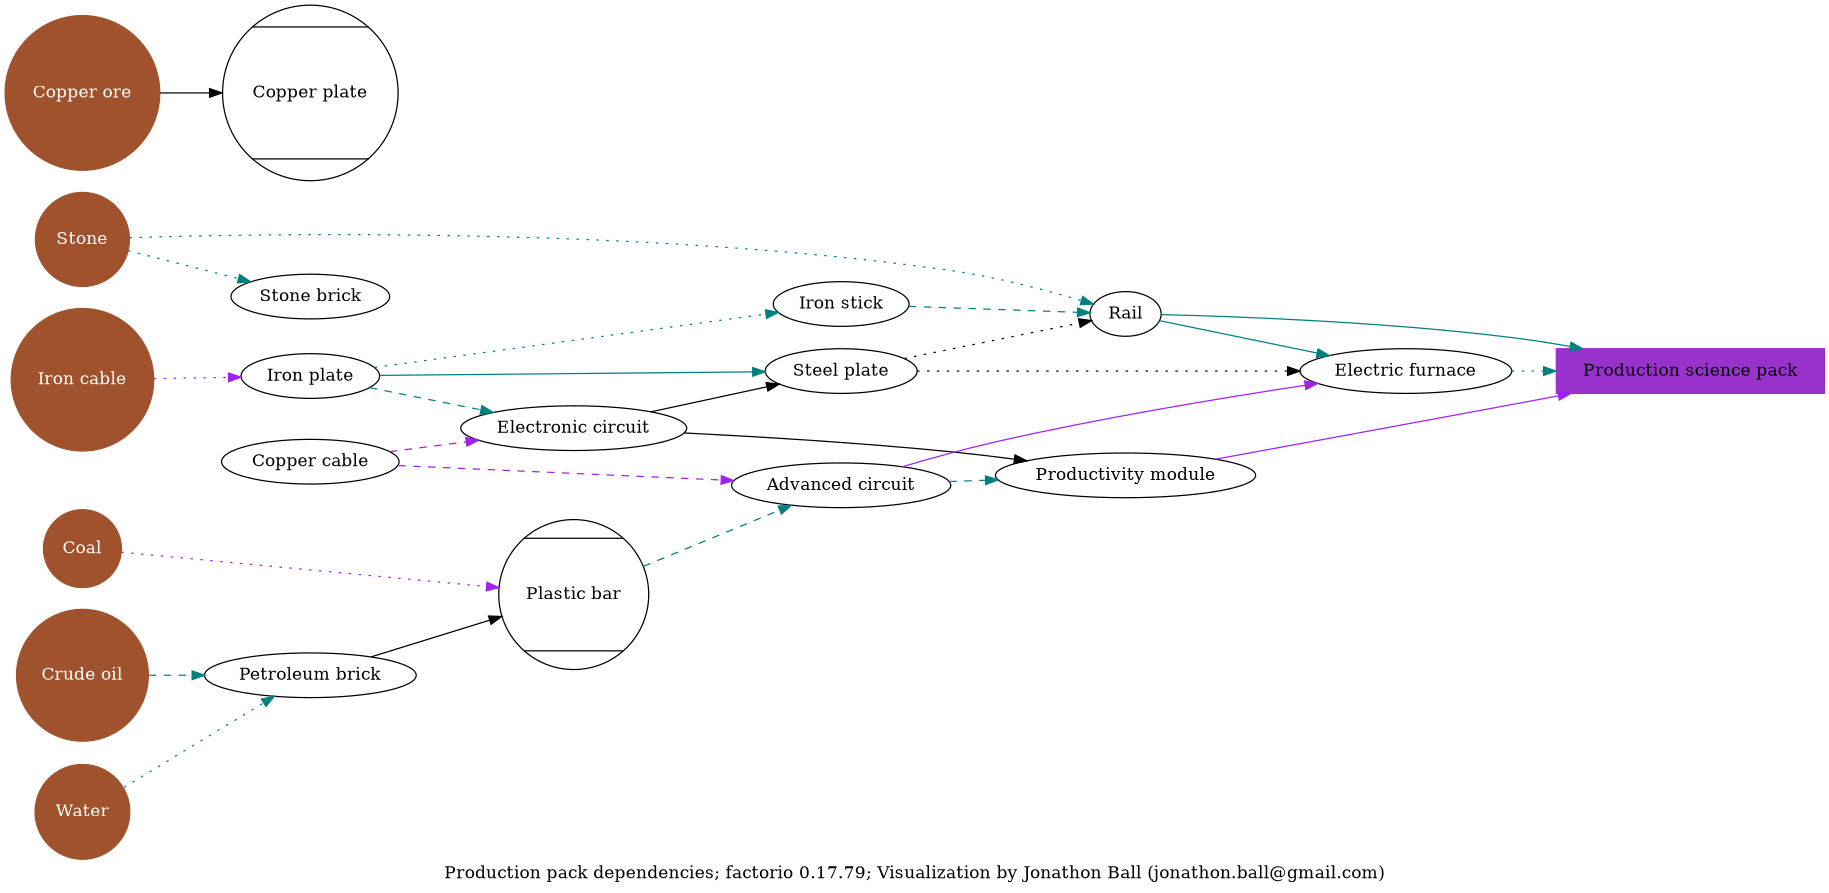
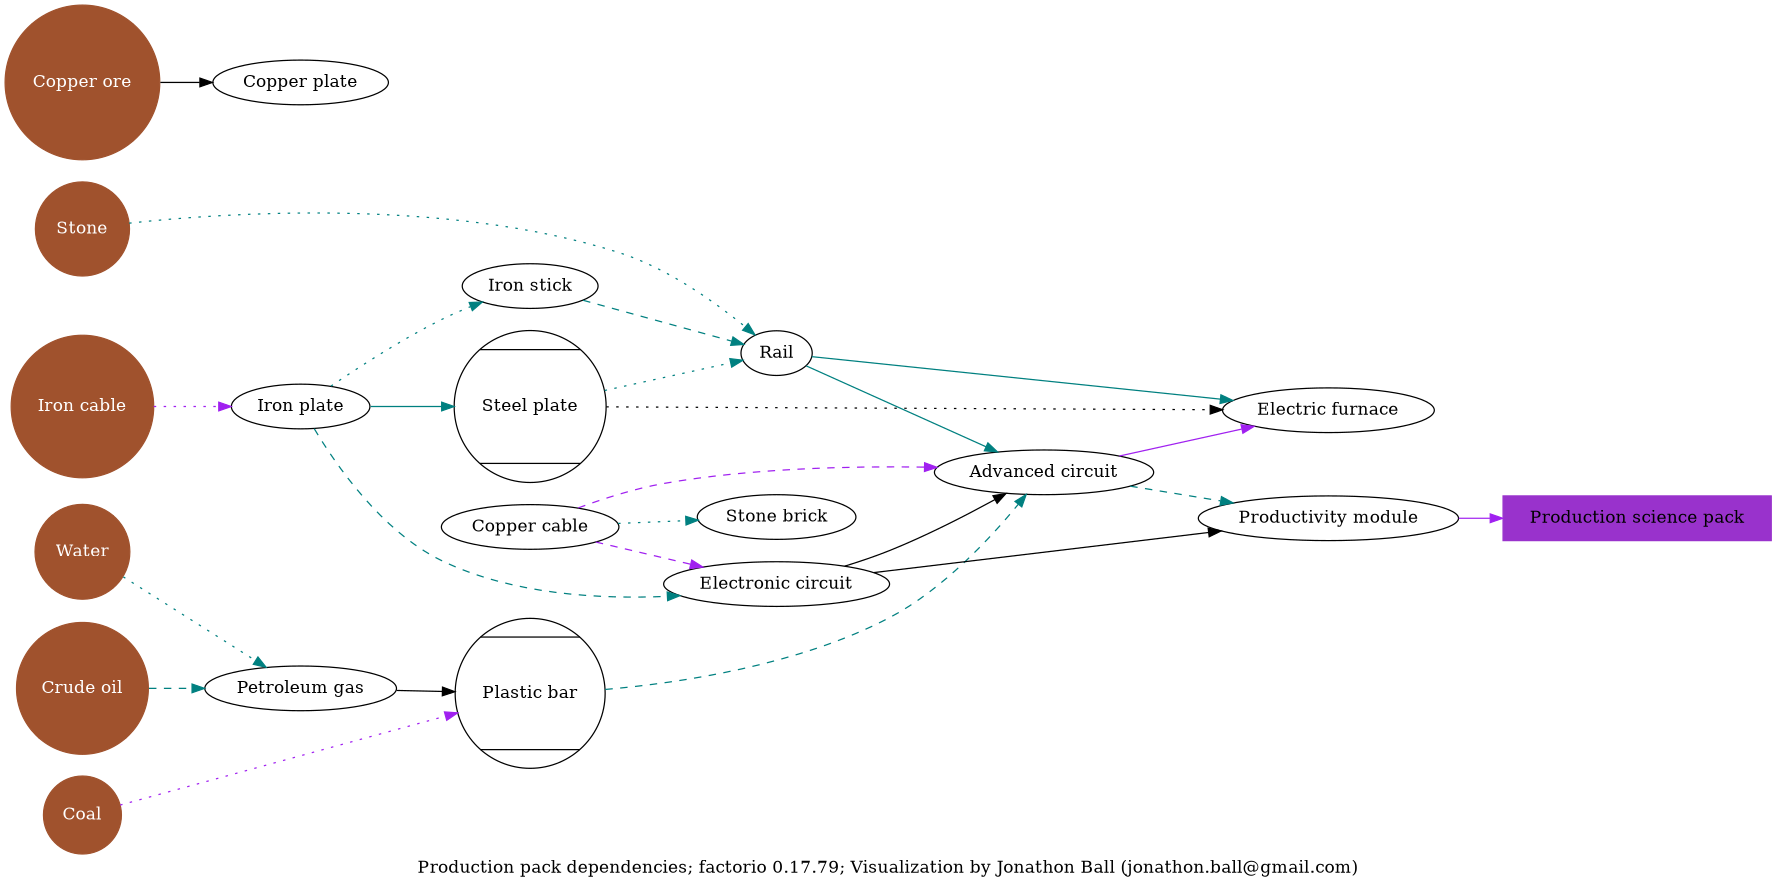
(310, 93) -> (301, 82)
(183, 265) -> (652, 522)
(1366, 324) -> (883, 400)
(992, 341) -> (668, 377)
(841, 371) -> (530, 407)
(1528, 371) -> none
(709, 399) -> (922, 537)
(310, 675) -> (301, 688)
